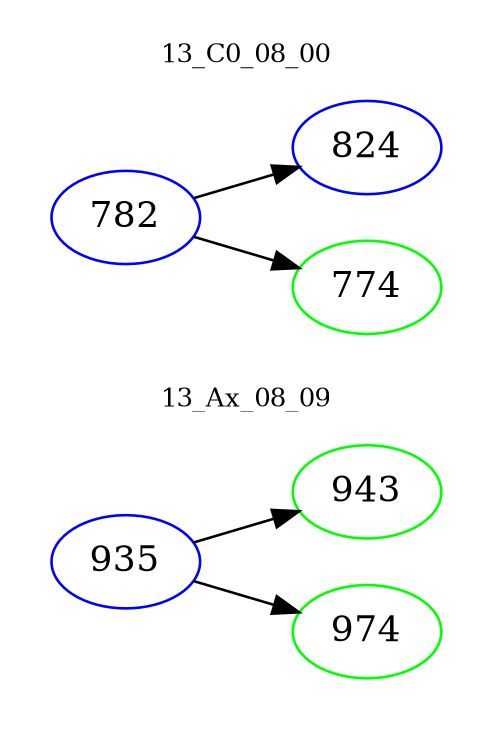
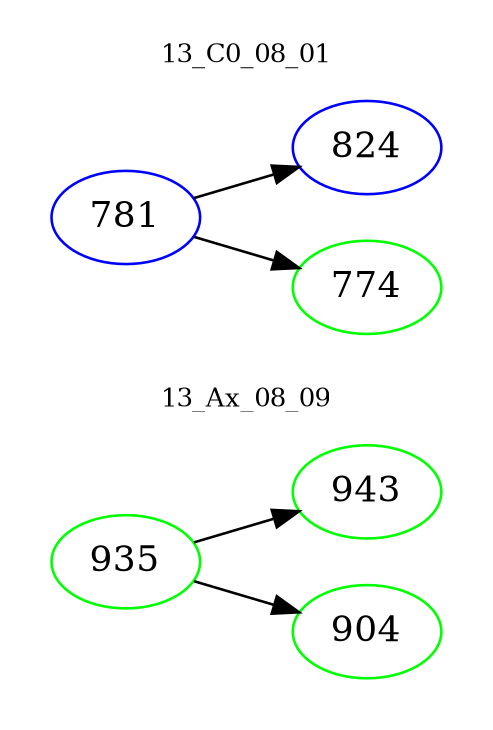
(246, 56) -> (246, 56)
(126, 217) -> (126, 217)
(126, 562) -> (126, 562)
(367, 632) -> (367, 632)
